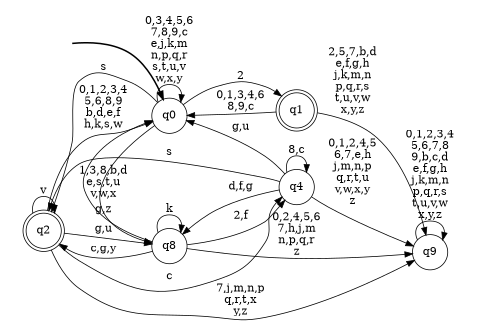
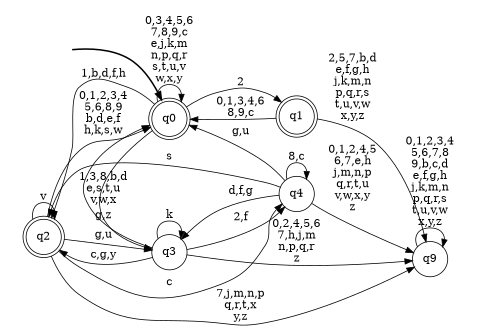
(104, 67) -> (104, 74)
(169, 116) -> (169, 119)
(169, 246) -> (169, 252)
